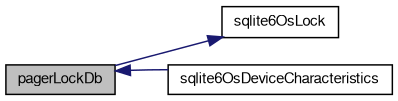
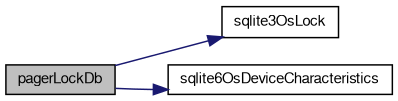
(280, 22) -> (280, 22)
(149, 70) -> (134, 89)
